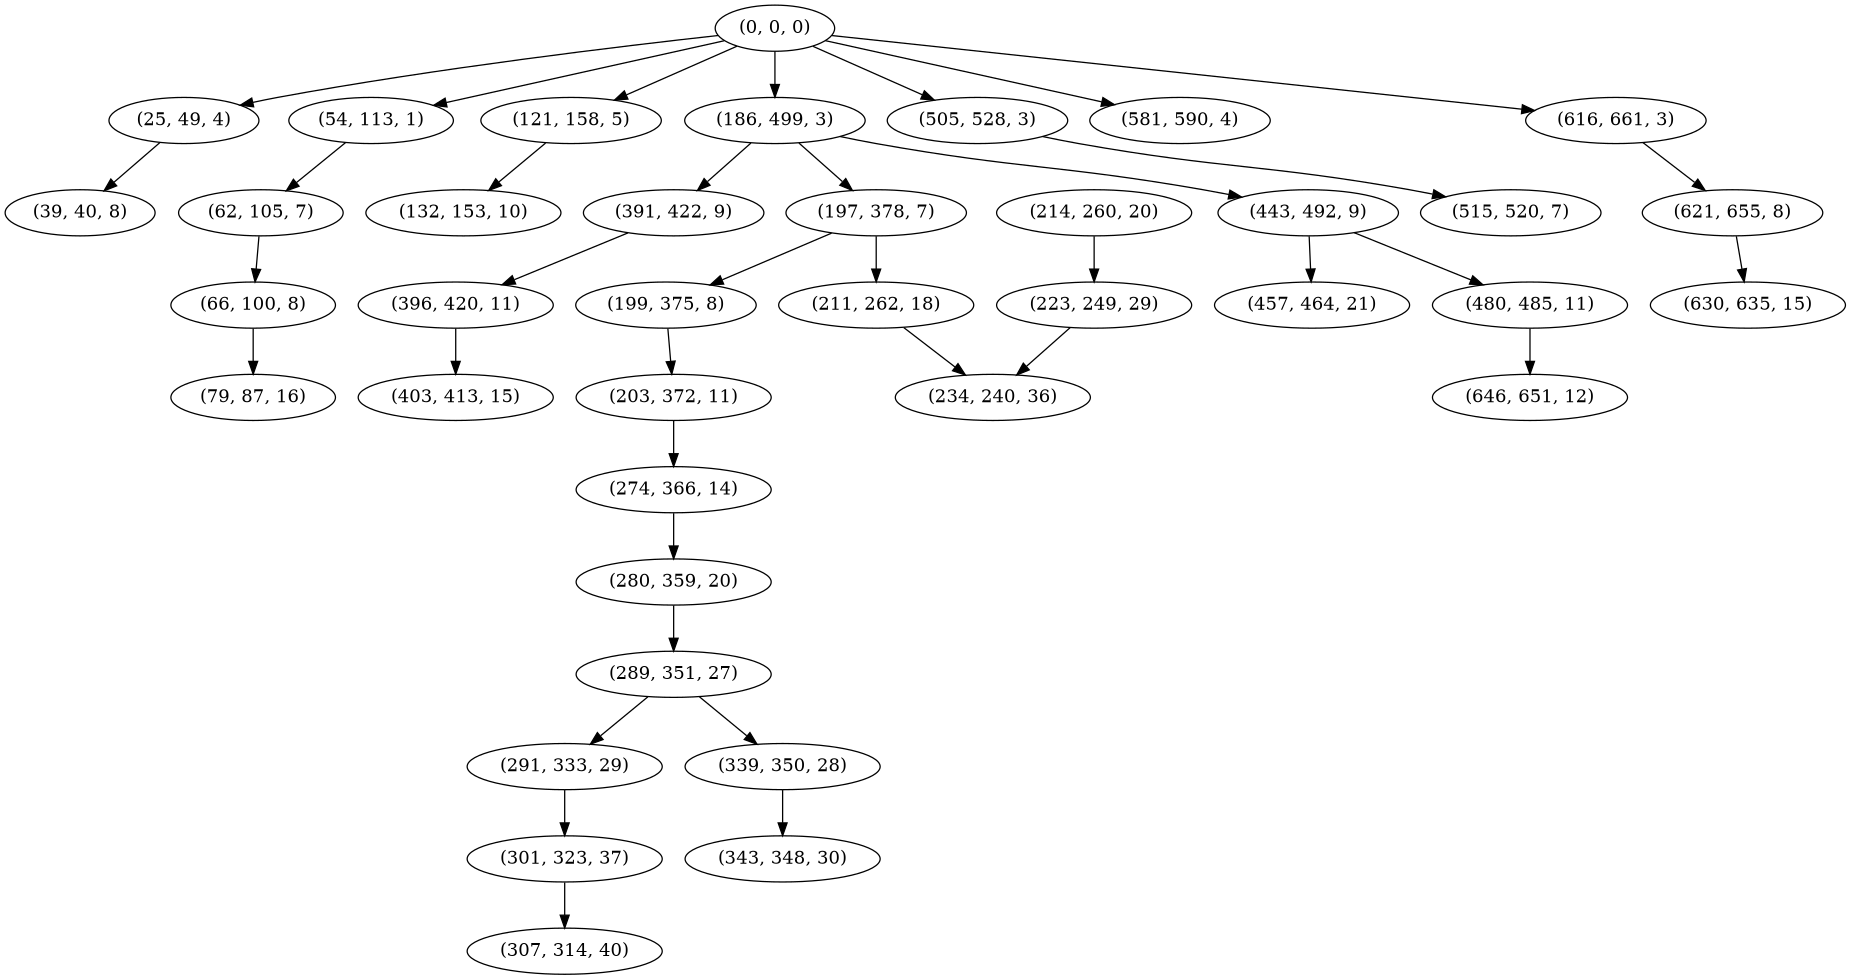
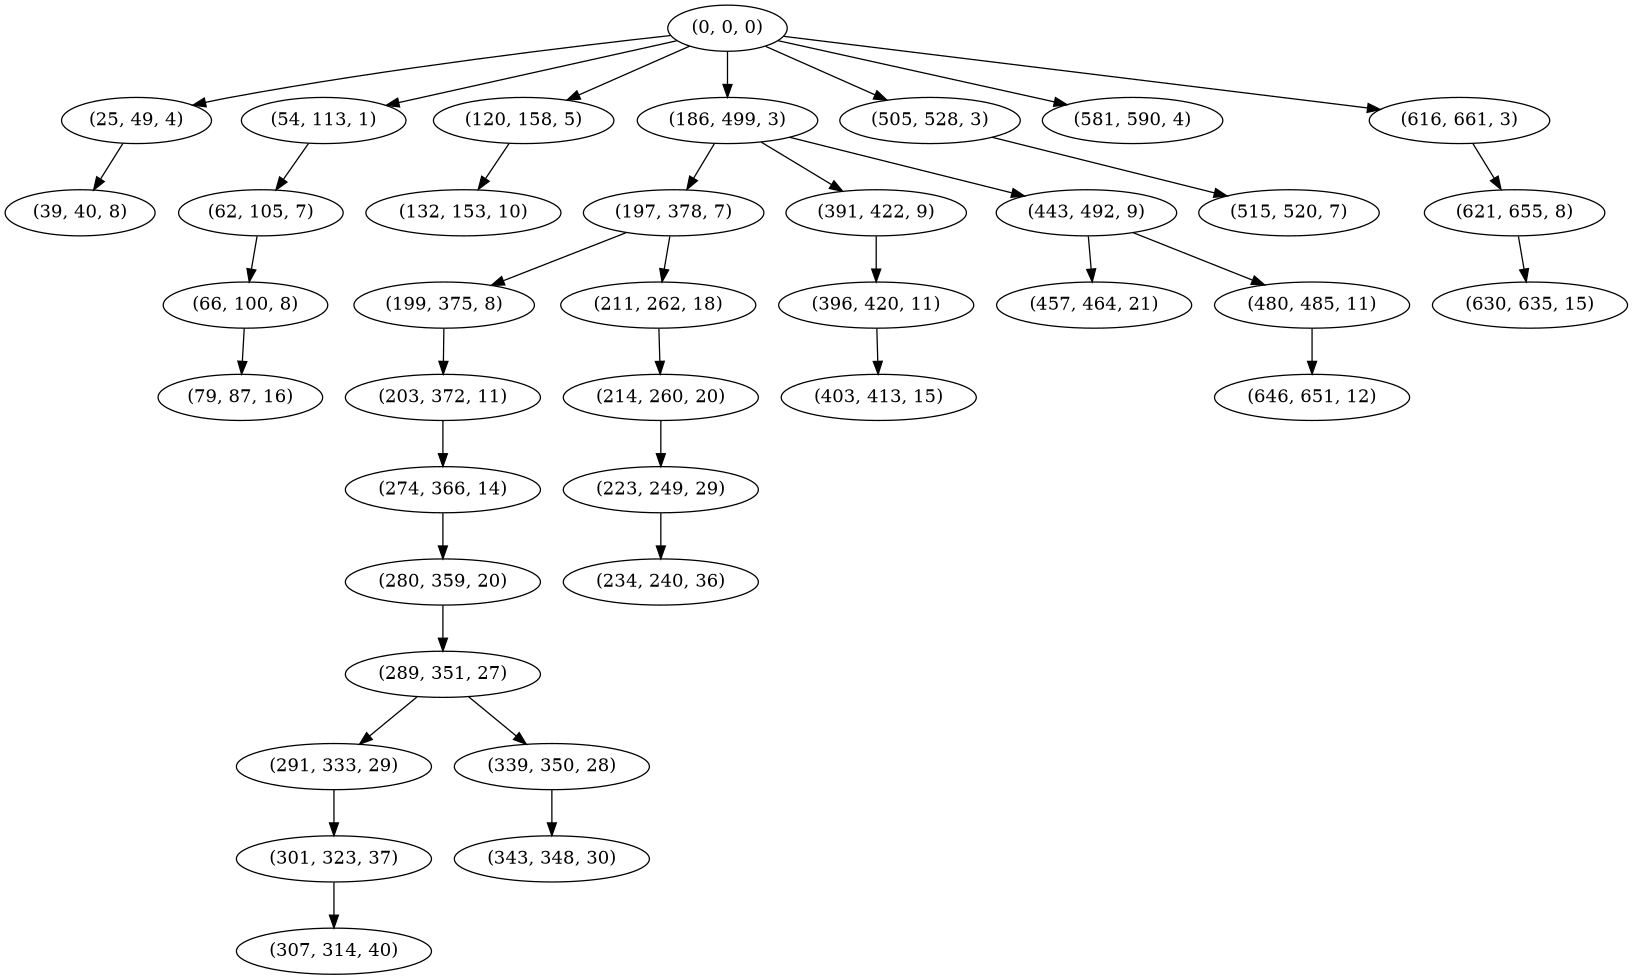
(571, 121) -> (524, 121)
(929, 347) -> (659, 345)
